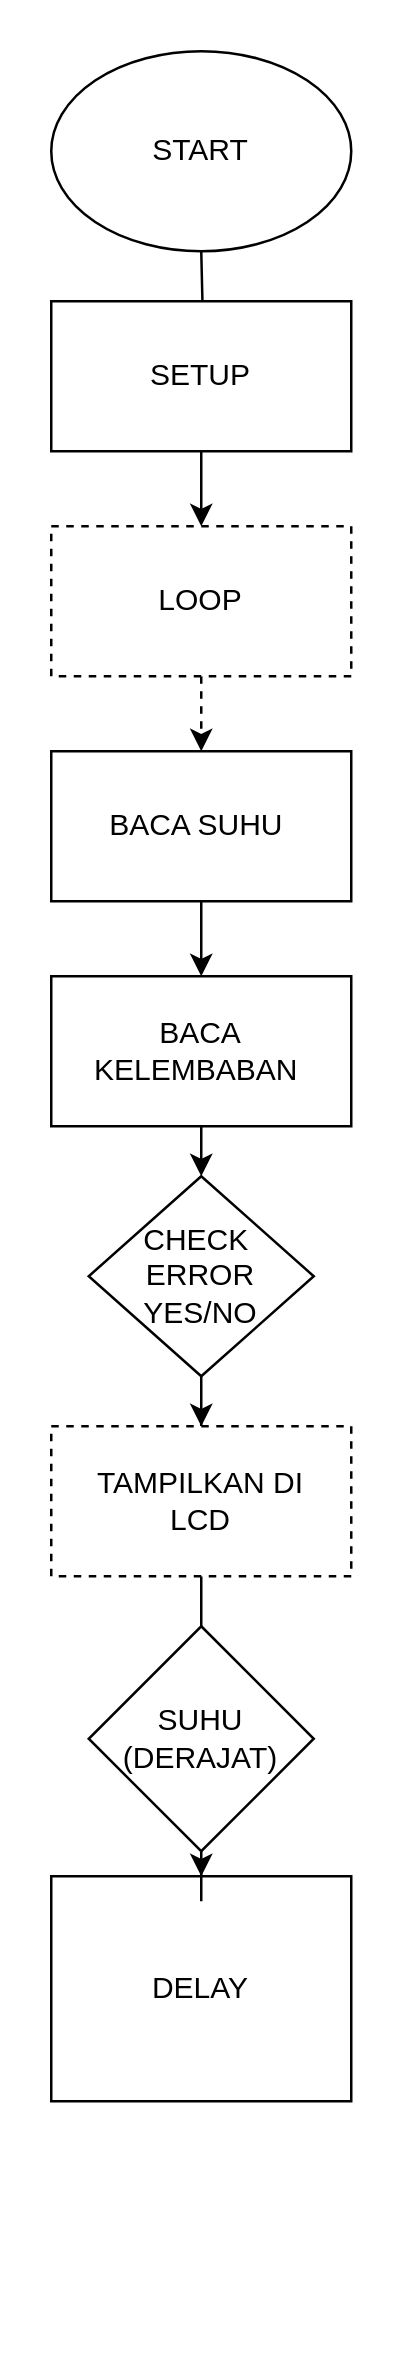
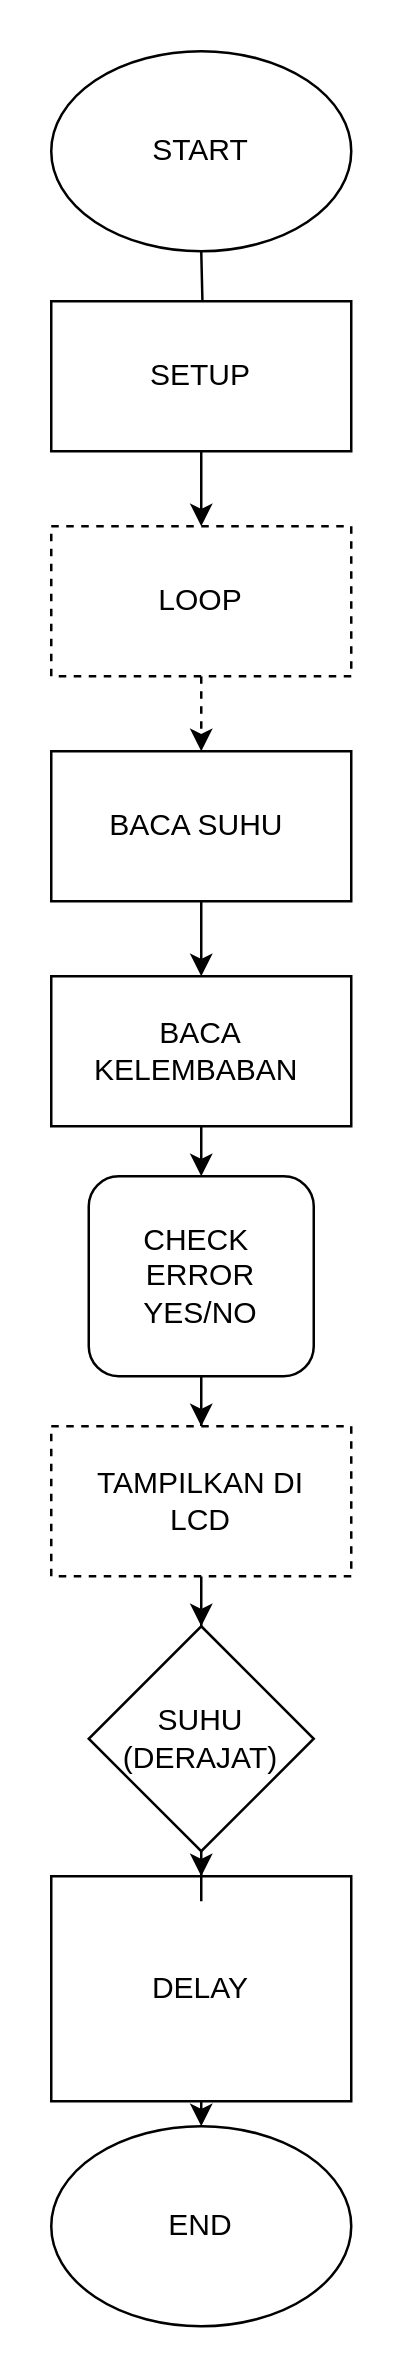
(201, 1276) -> (201, 1276)
(201, 1615) -> (201, 1608)
none -> (201, 2105)
none -> (201, 2226)
